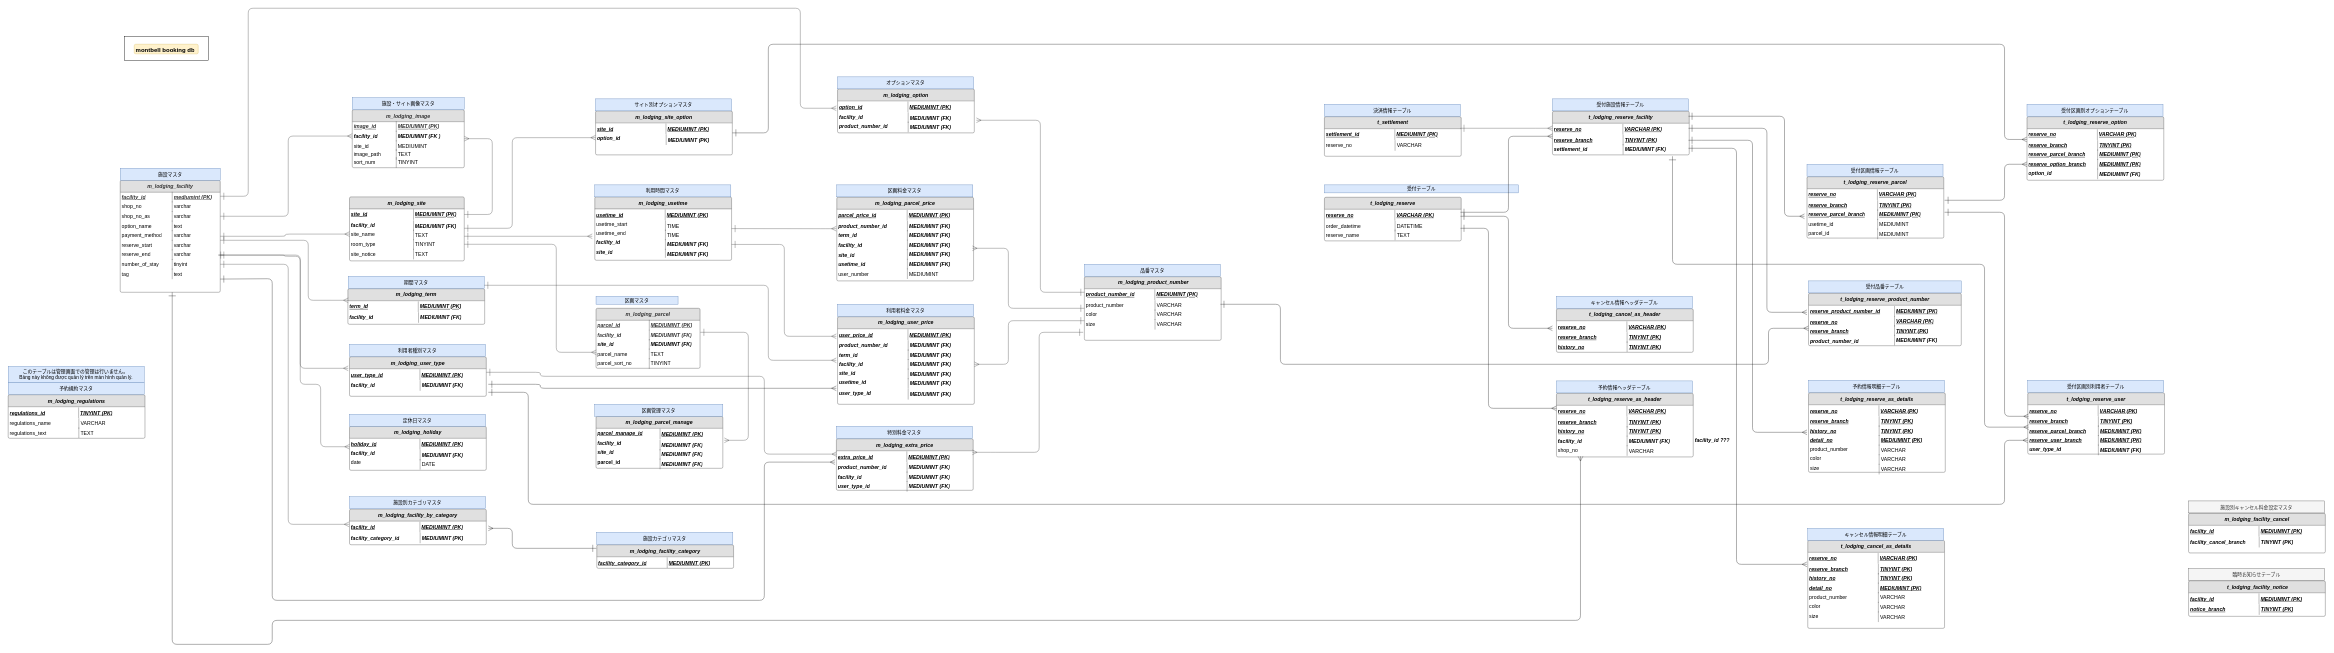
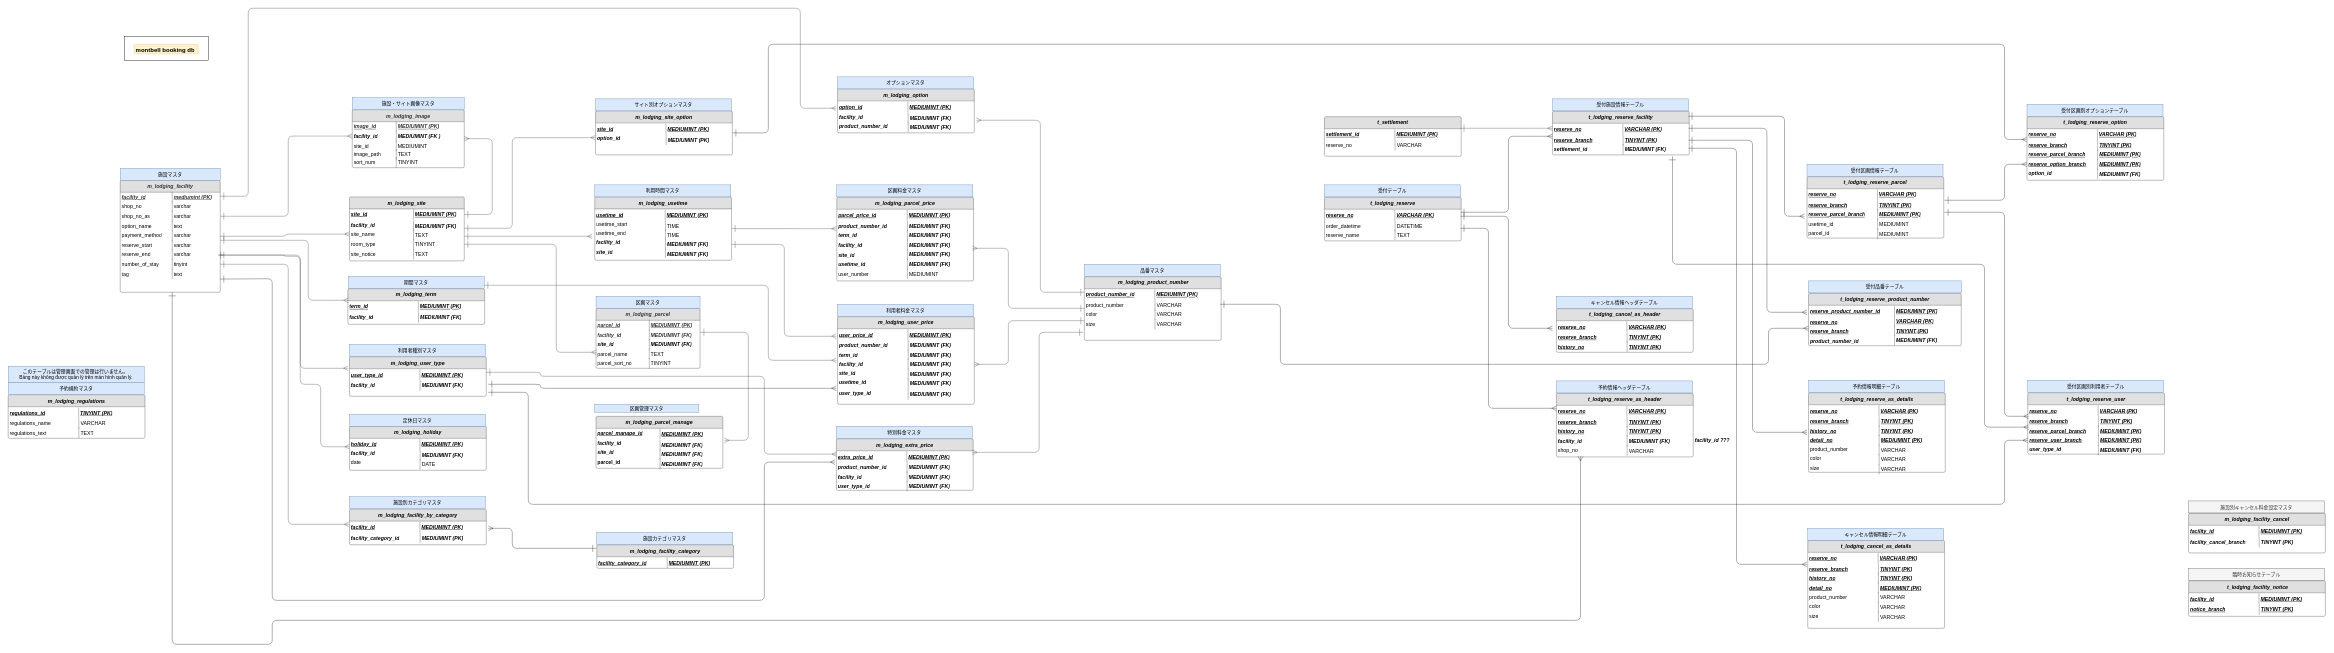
(1392, 110) -> none
(1421, 189) -> (1392, 191)
(637, 300) -> (648, 302)
(659, 410) -> (647, 408)
